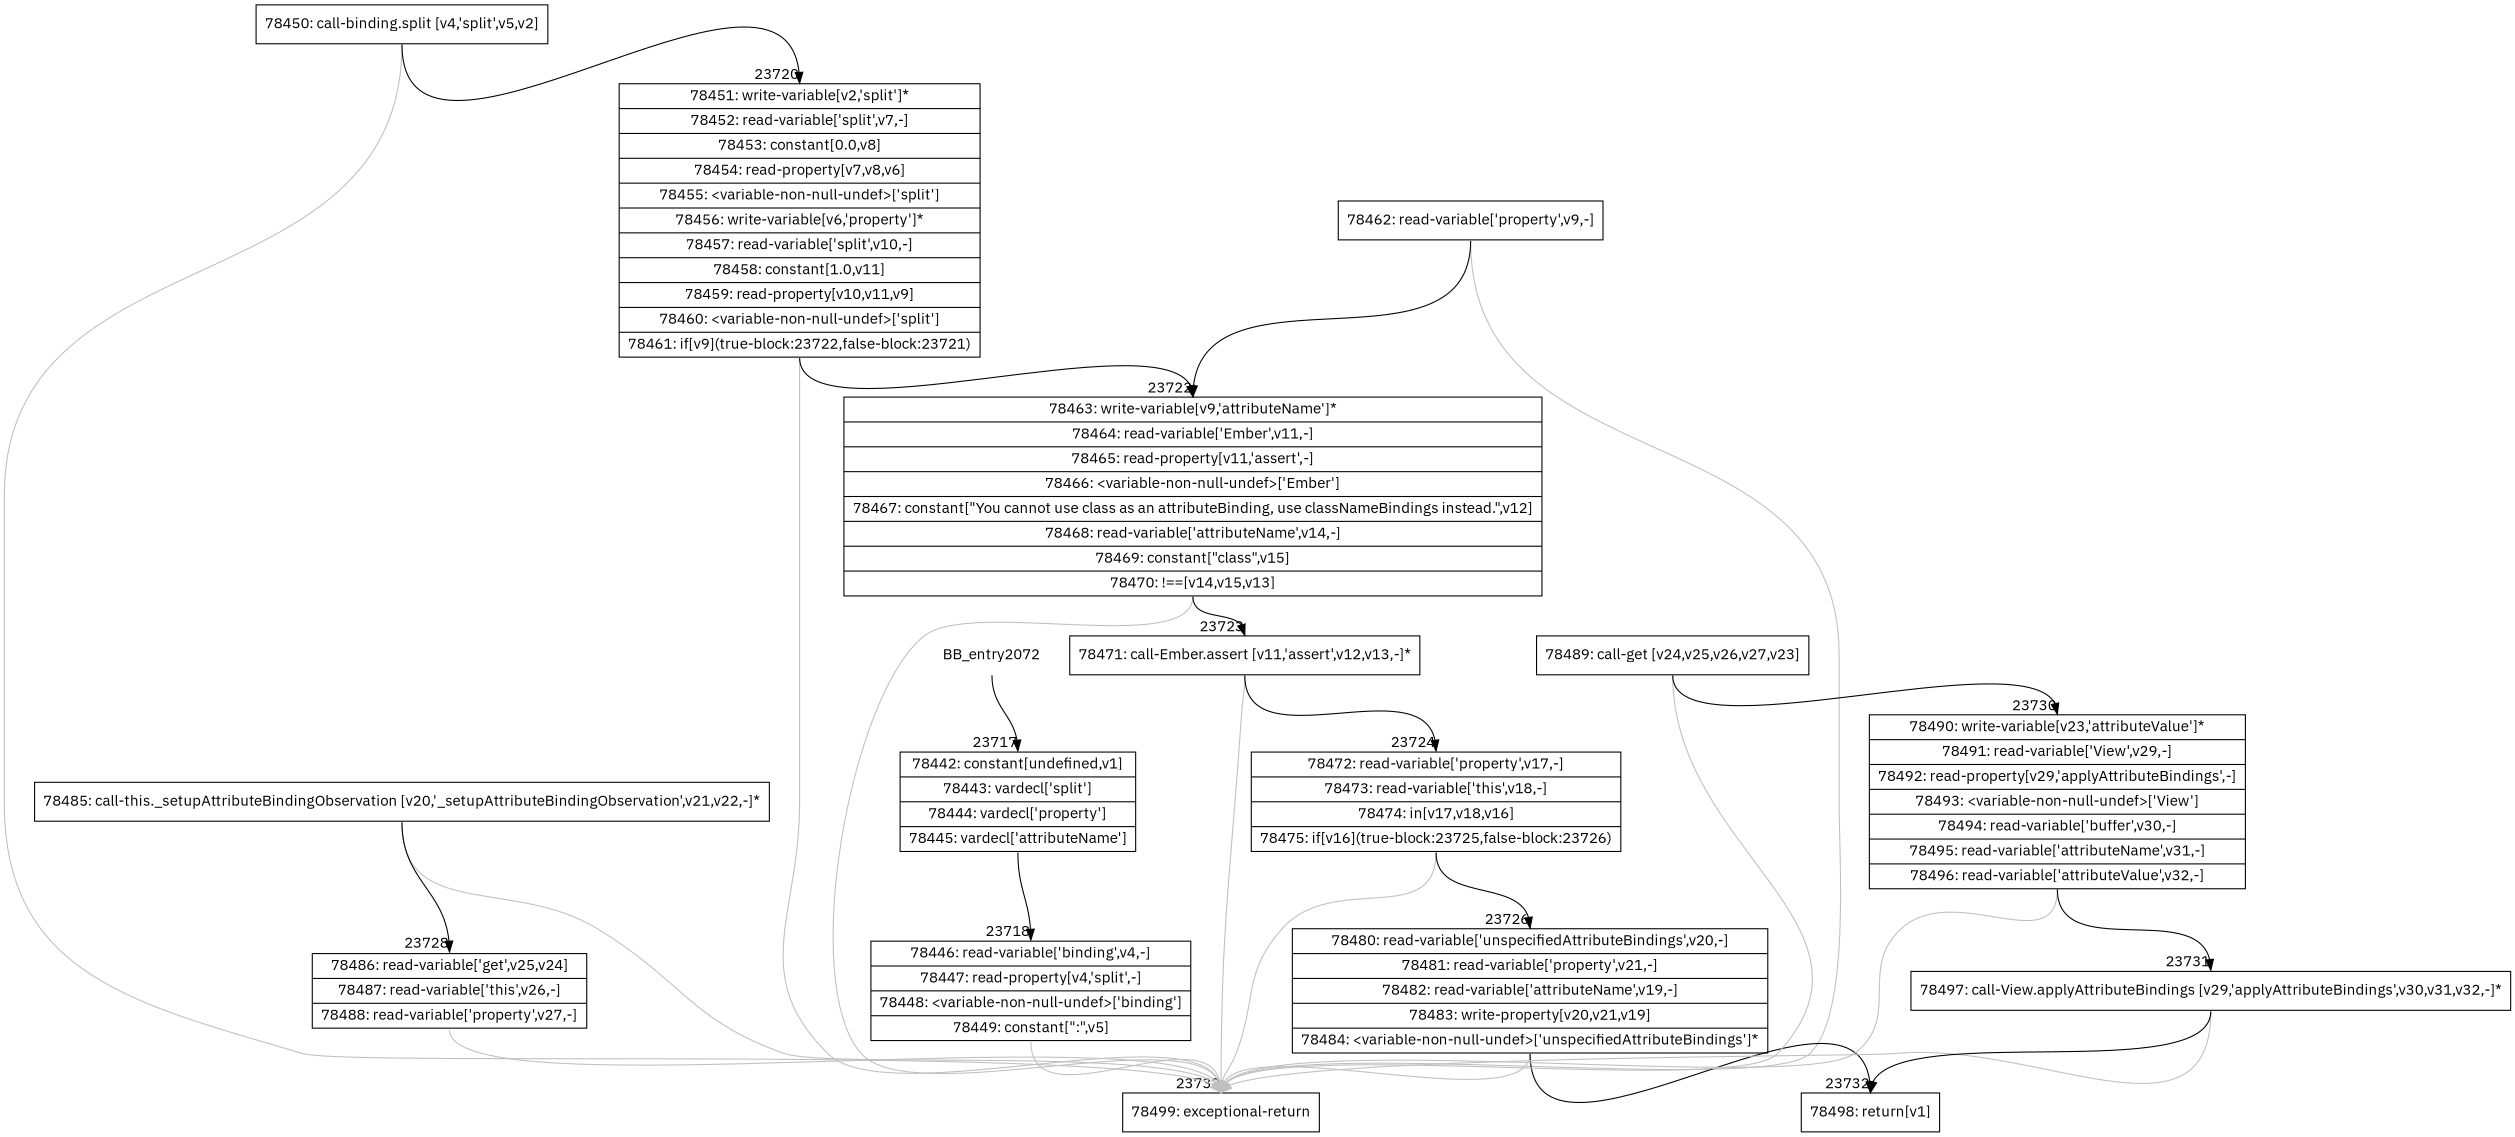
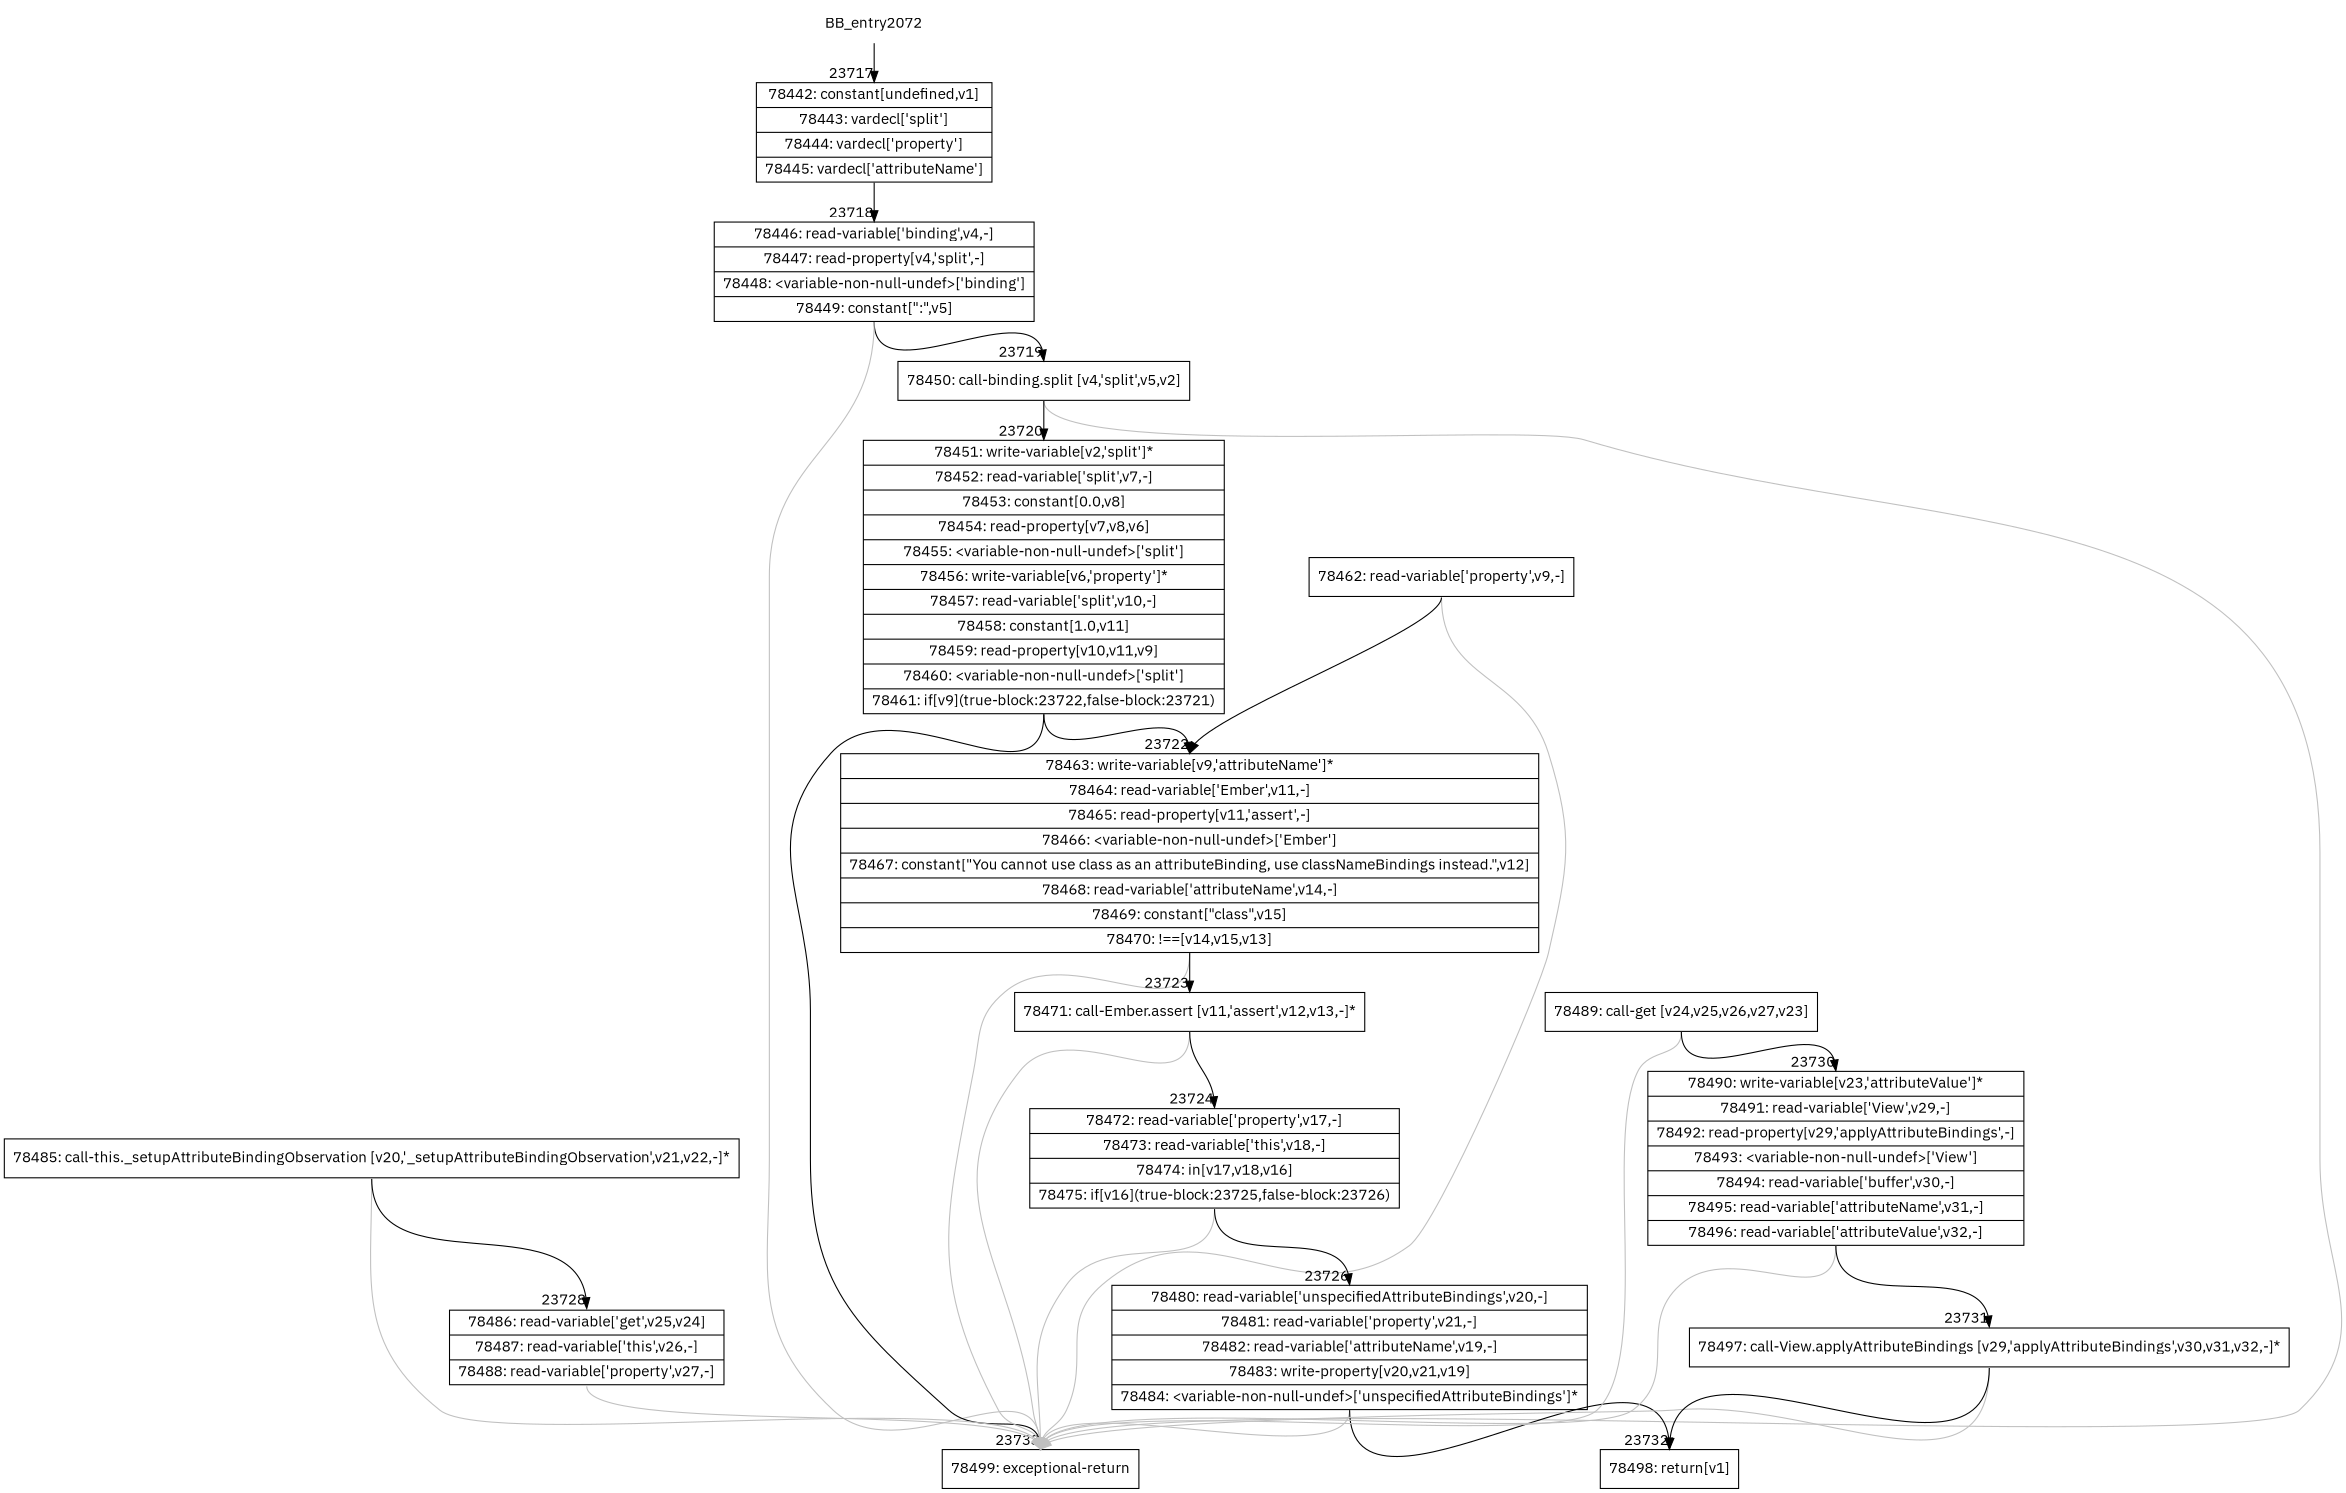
none -> (954, 343)
(787, 913) -> (810, 1027)
